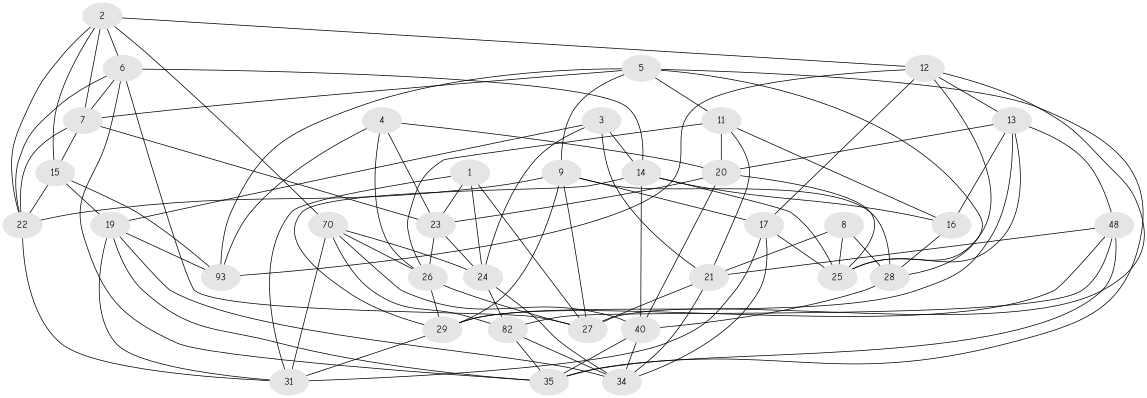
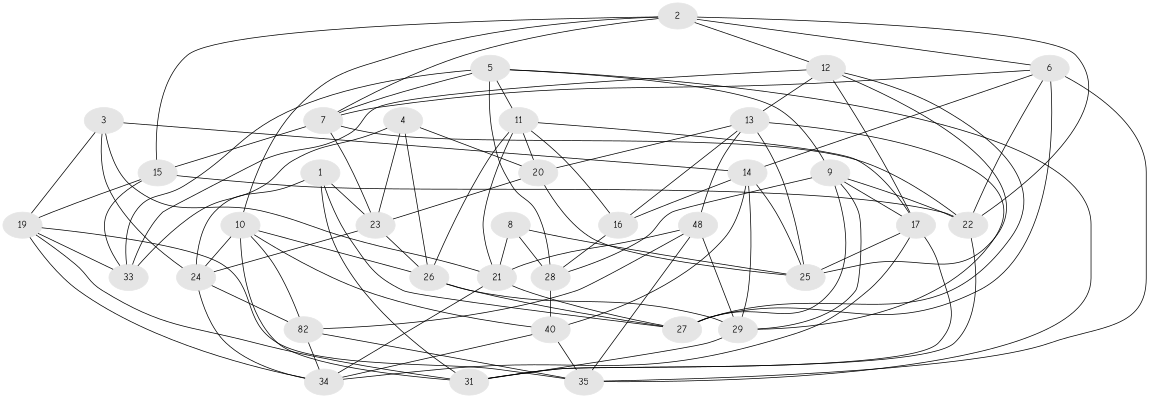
none -> (716, 138)
(328, 225) -> (240, 225)
(681, 251) -> none
(221, 277) -> (129, 277)
